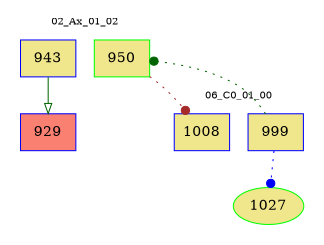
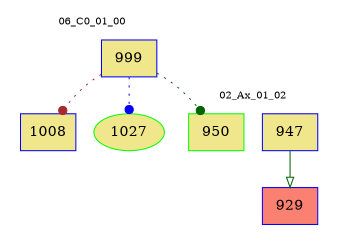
(48, 58) -> (290, 132)
(173, 96) -> (82, 89)
